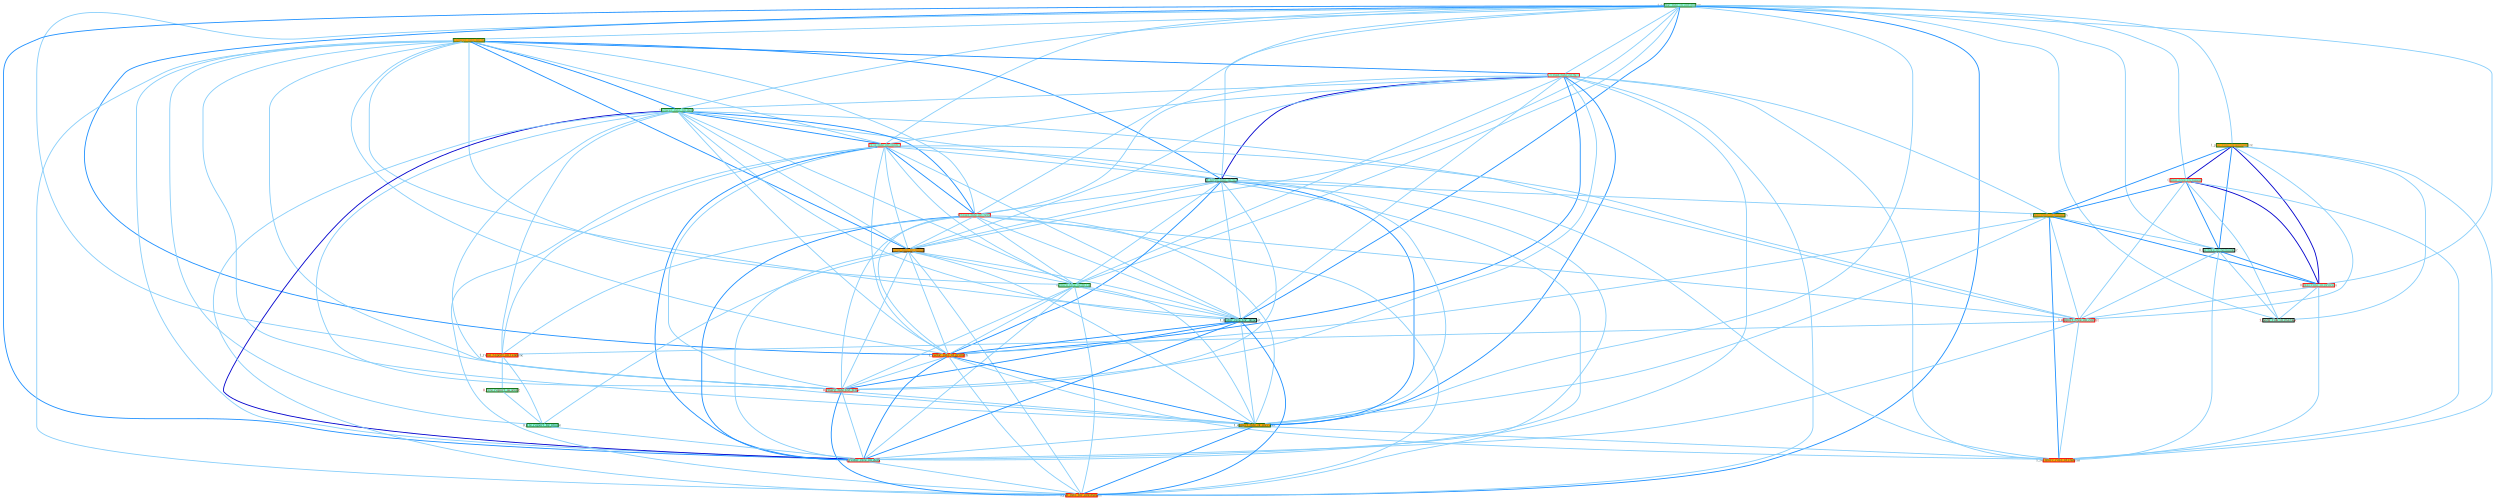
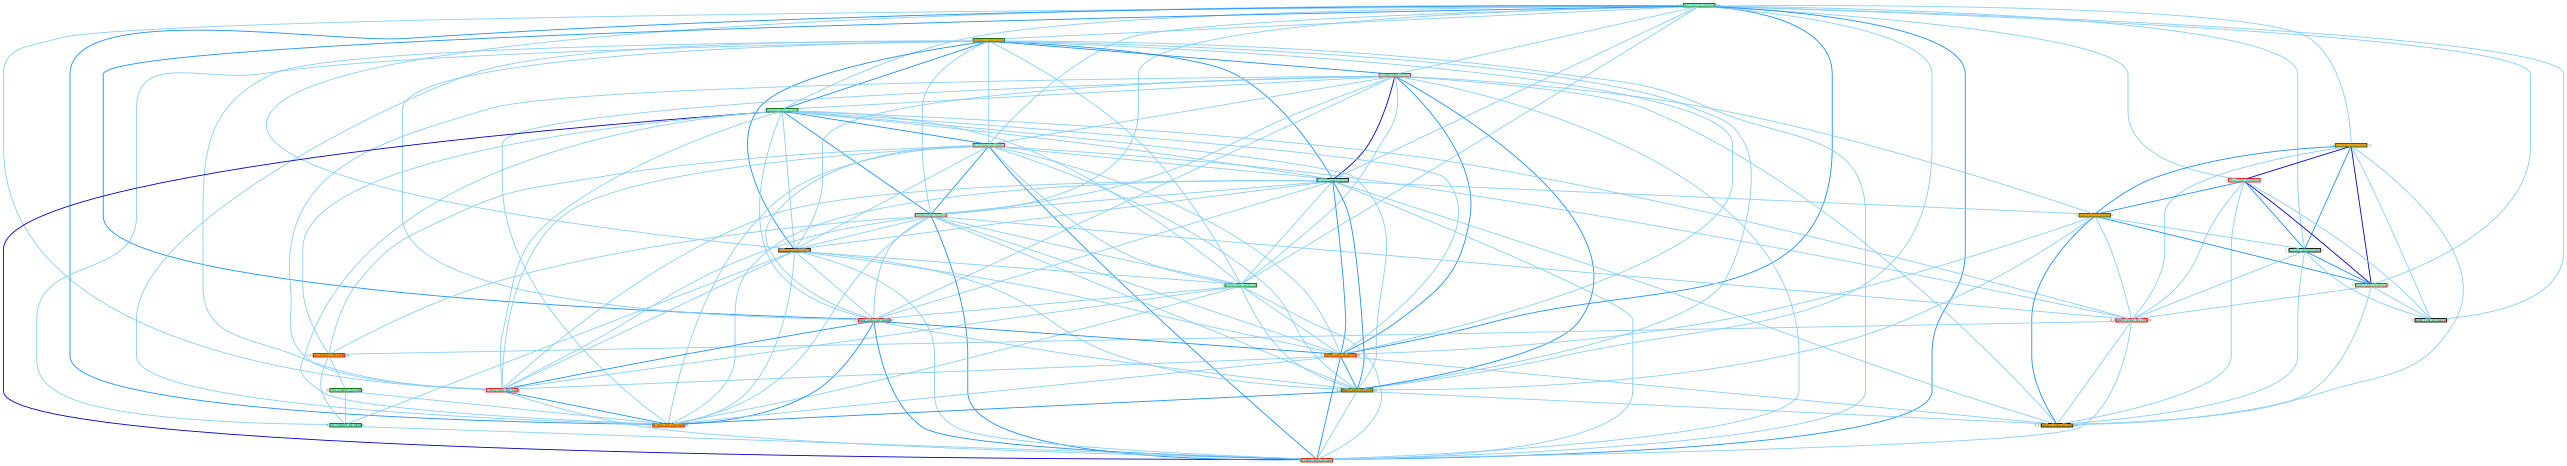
(1241, 320) -> (874, 320)
(1048, 408) -> none
(2059, 460) -> (2057, 425)
(973, 478) -> (507, 408)
